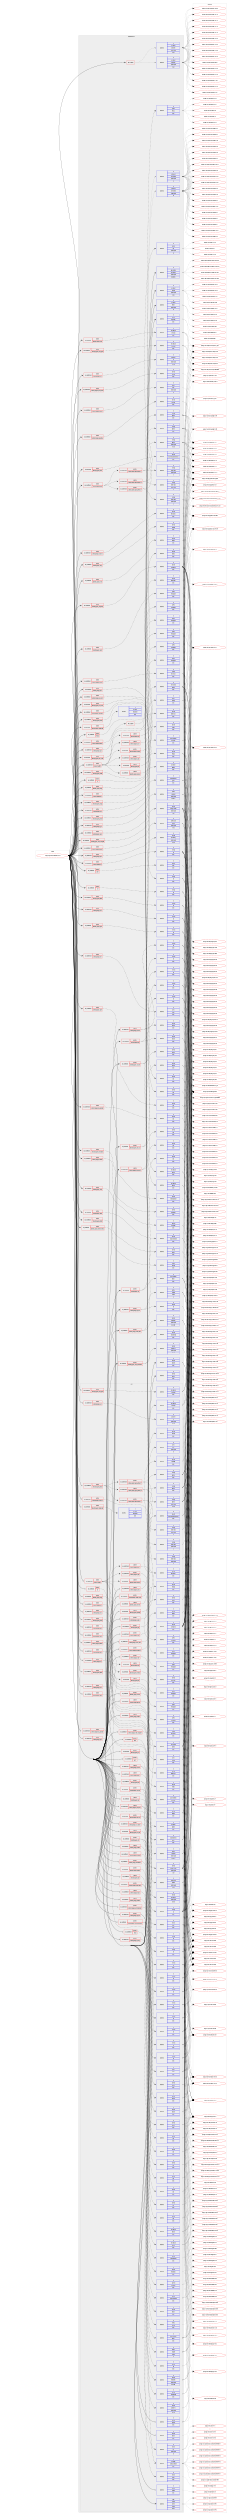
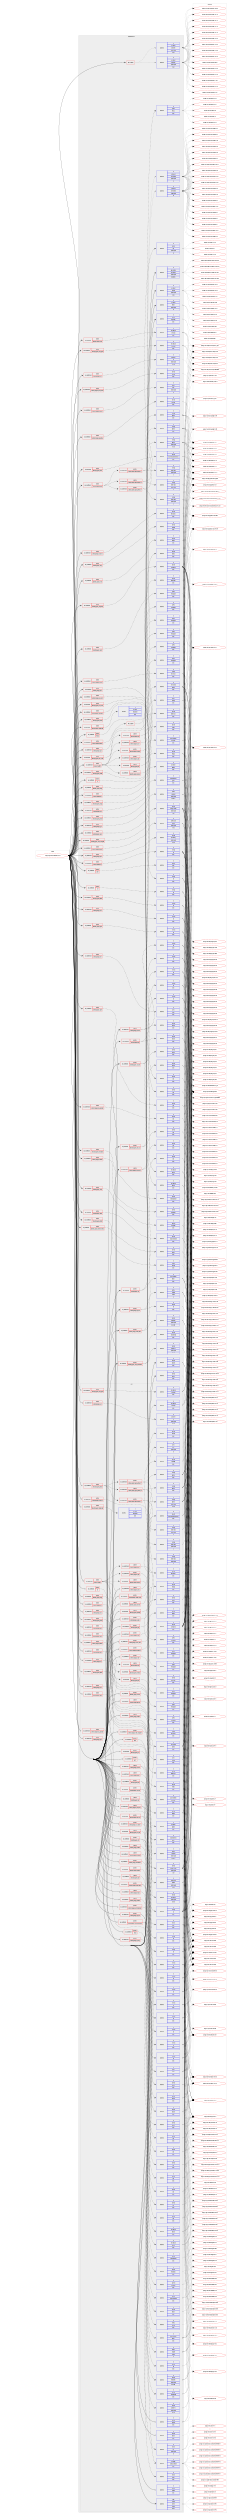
(210, 1254) -> none
